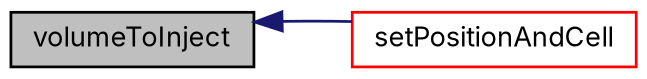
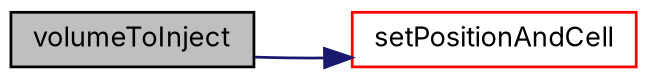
(317, 21) -> (290, 58)
